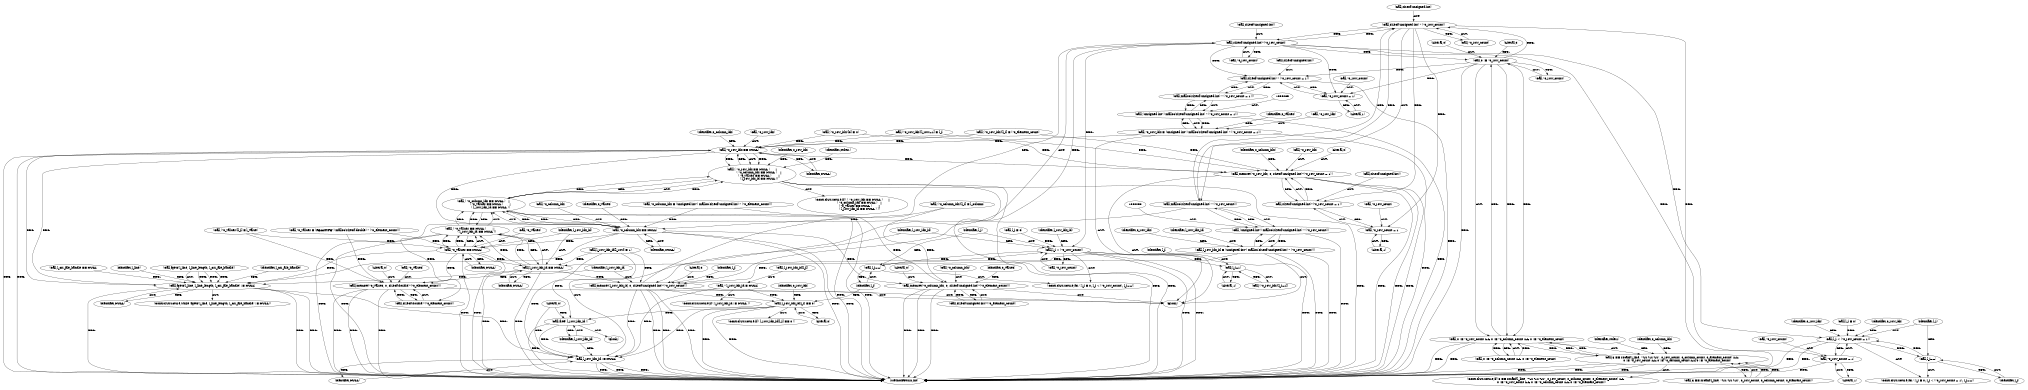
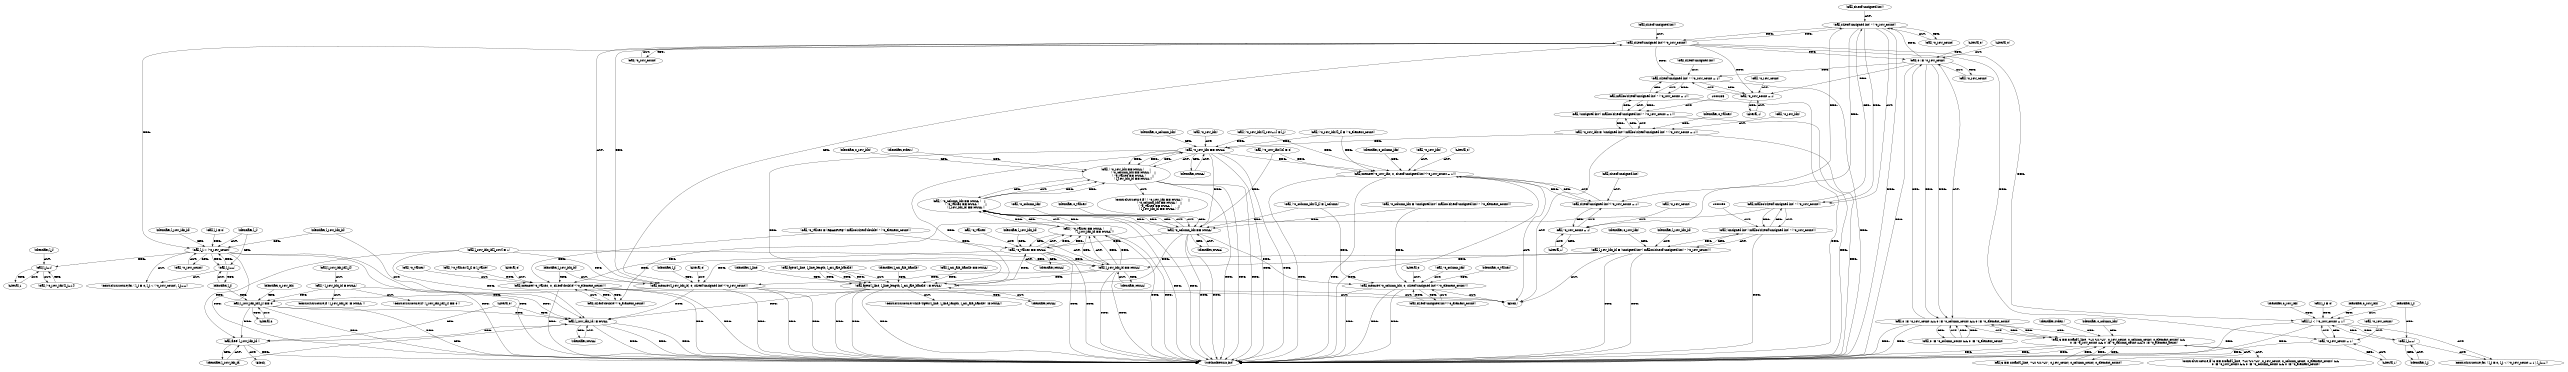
(791, 141) -> (1244, 196)
(346, 240) -> none
(779, 312) -> (380, 295)
(544, 346) -> (419, 337)
none -> (1723, 352)
